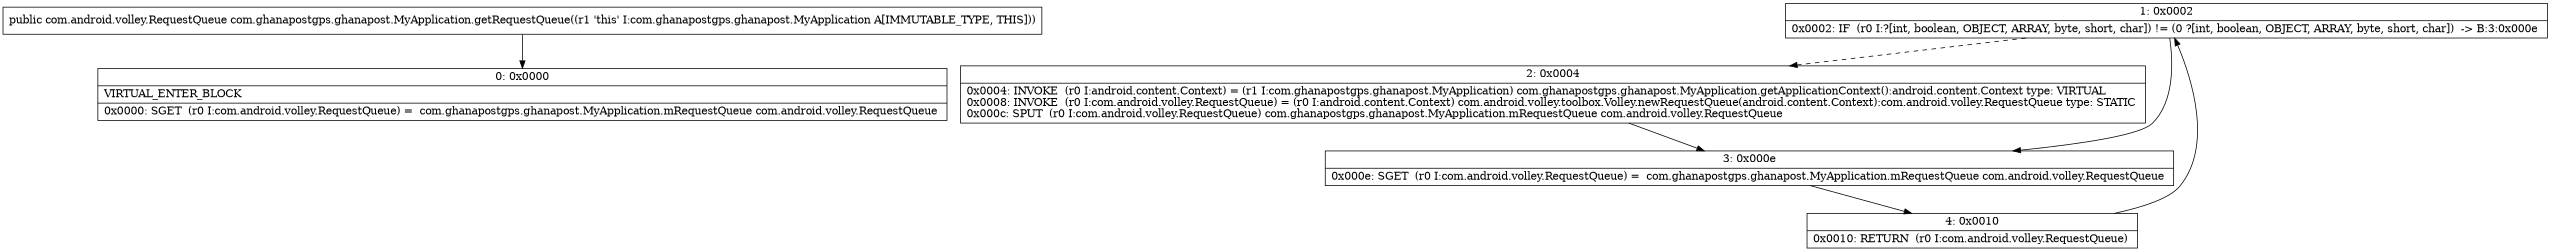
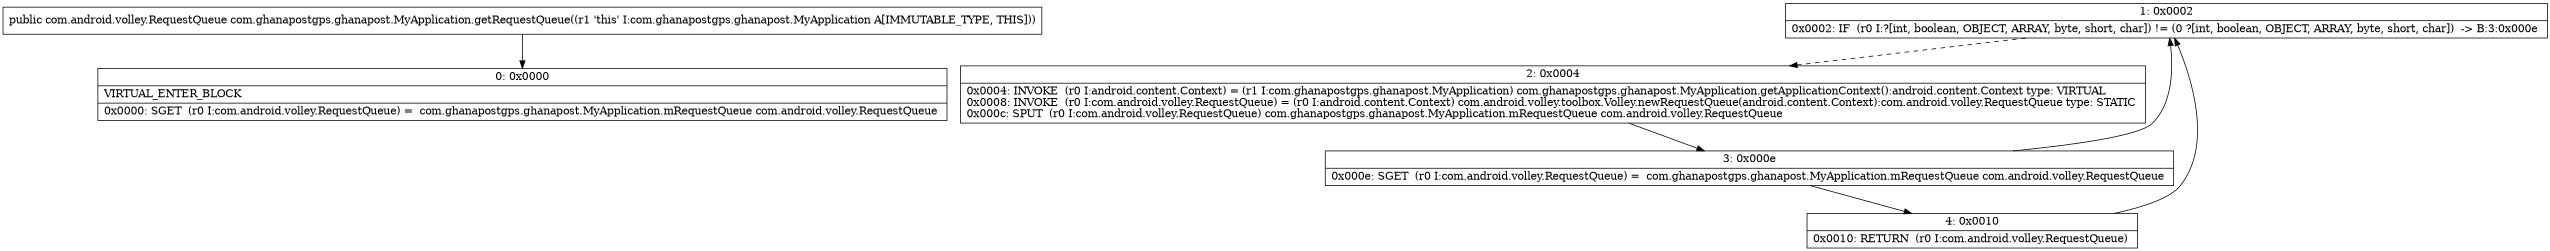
(2132, 133) -> (2124, 135)
